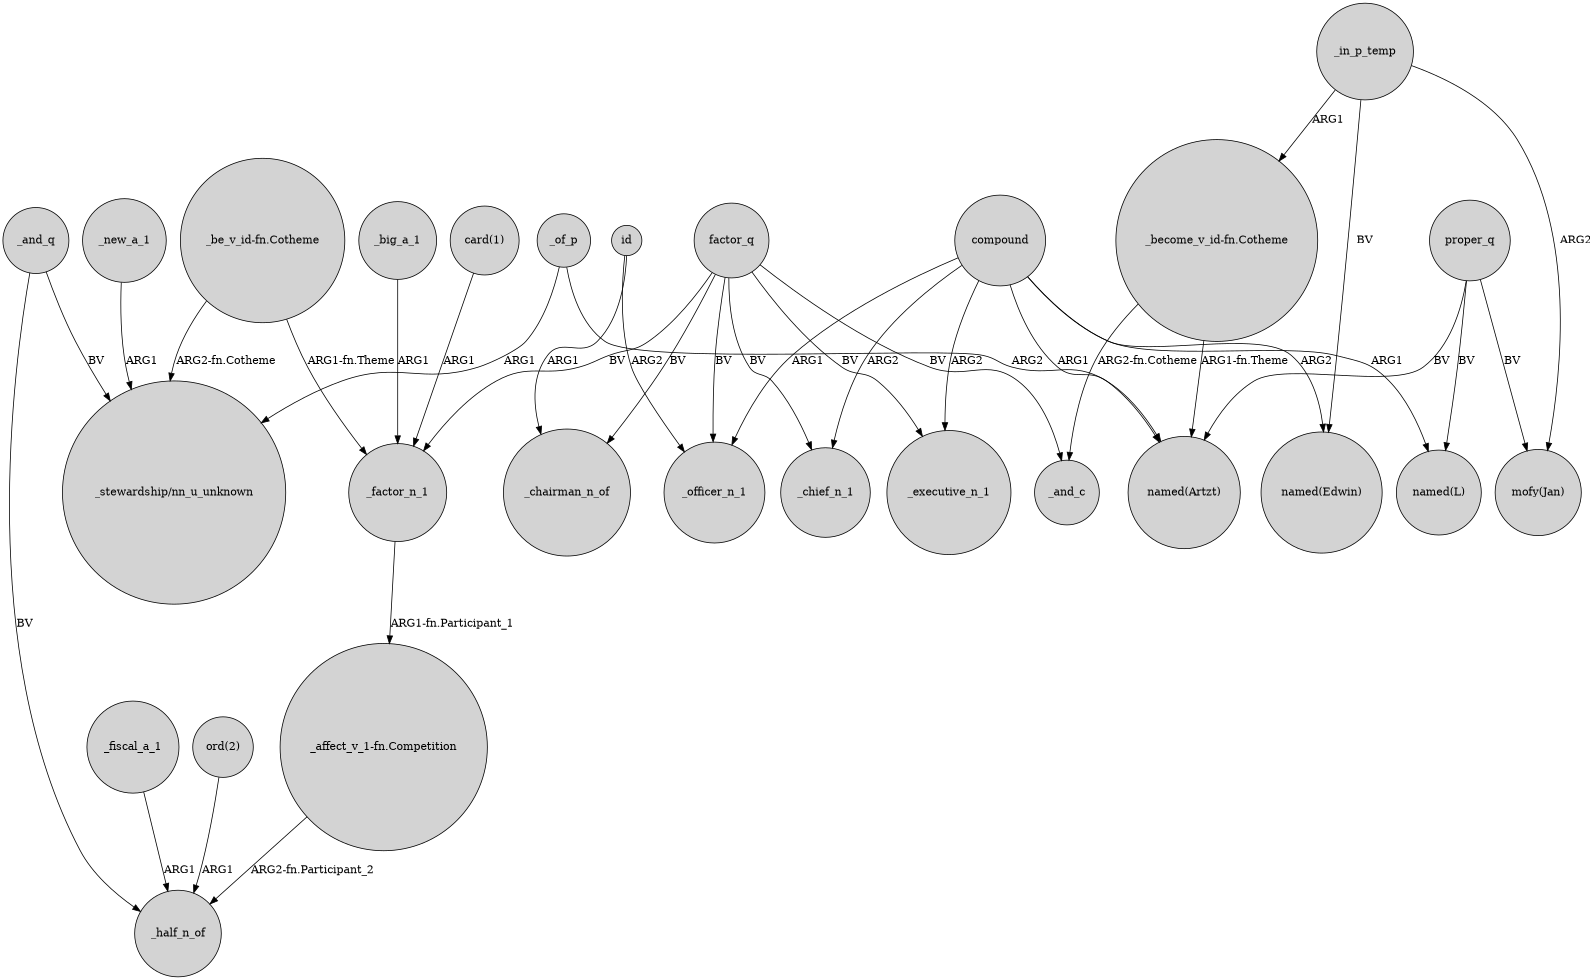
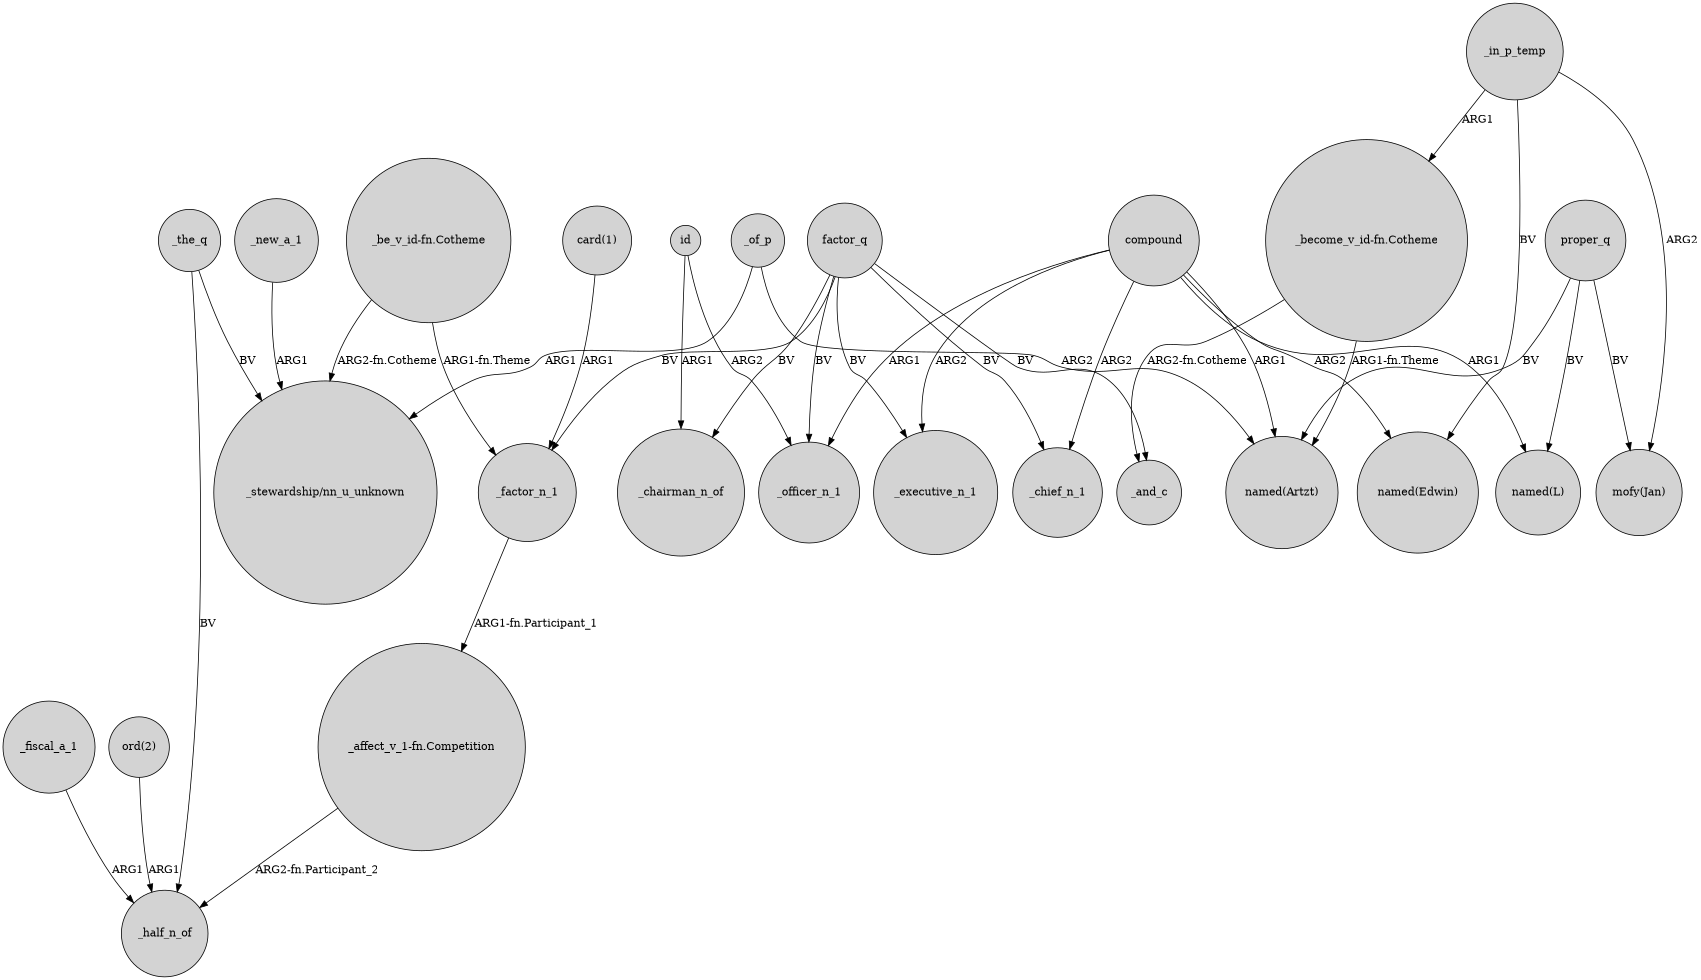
(36, 241) -> (190, 241)
(398, 241) -> none
